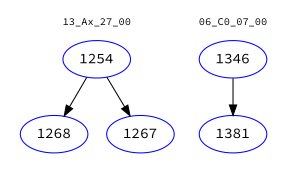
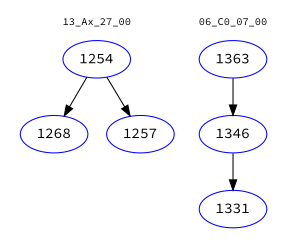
none -> (233, 59)
(140, 134) -> (140, 134)
(233, 134) -> (233, 209)
